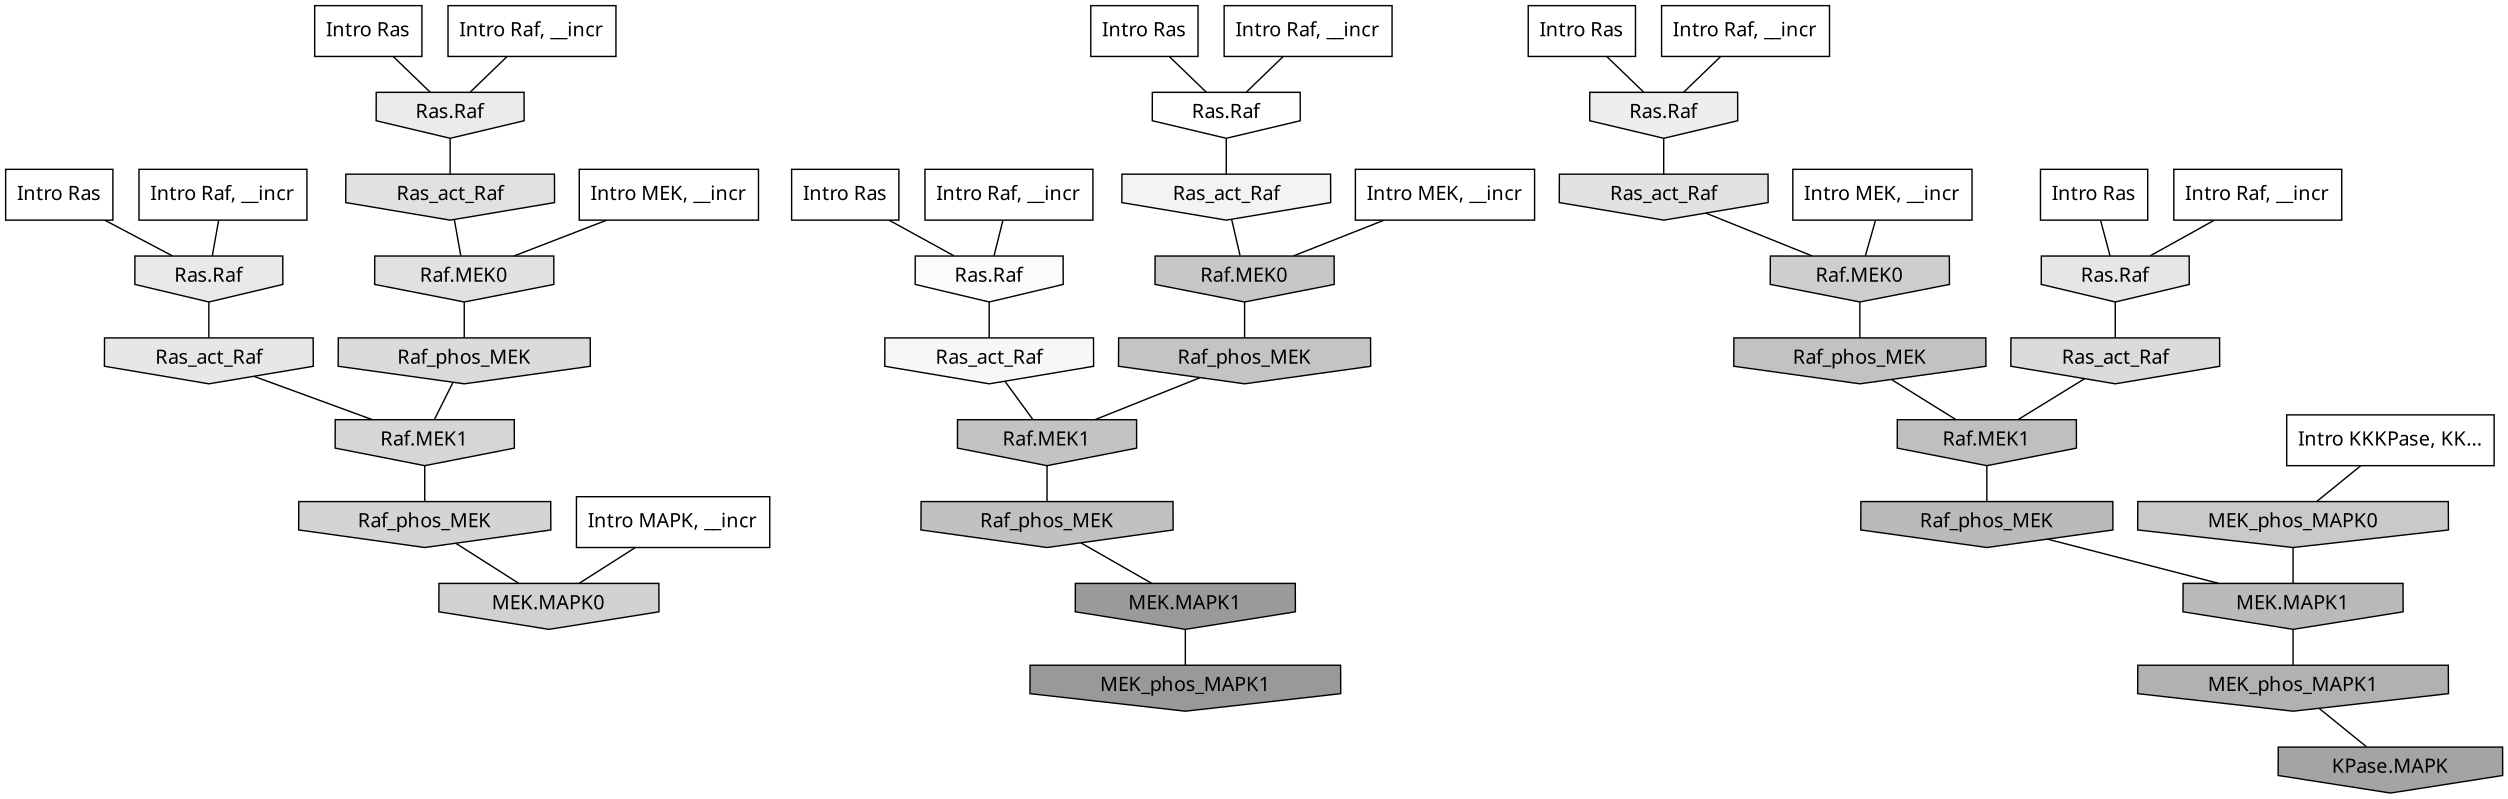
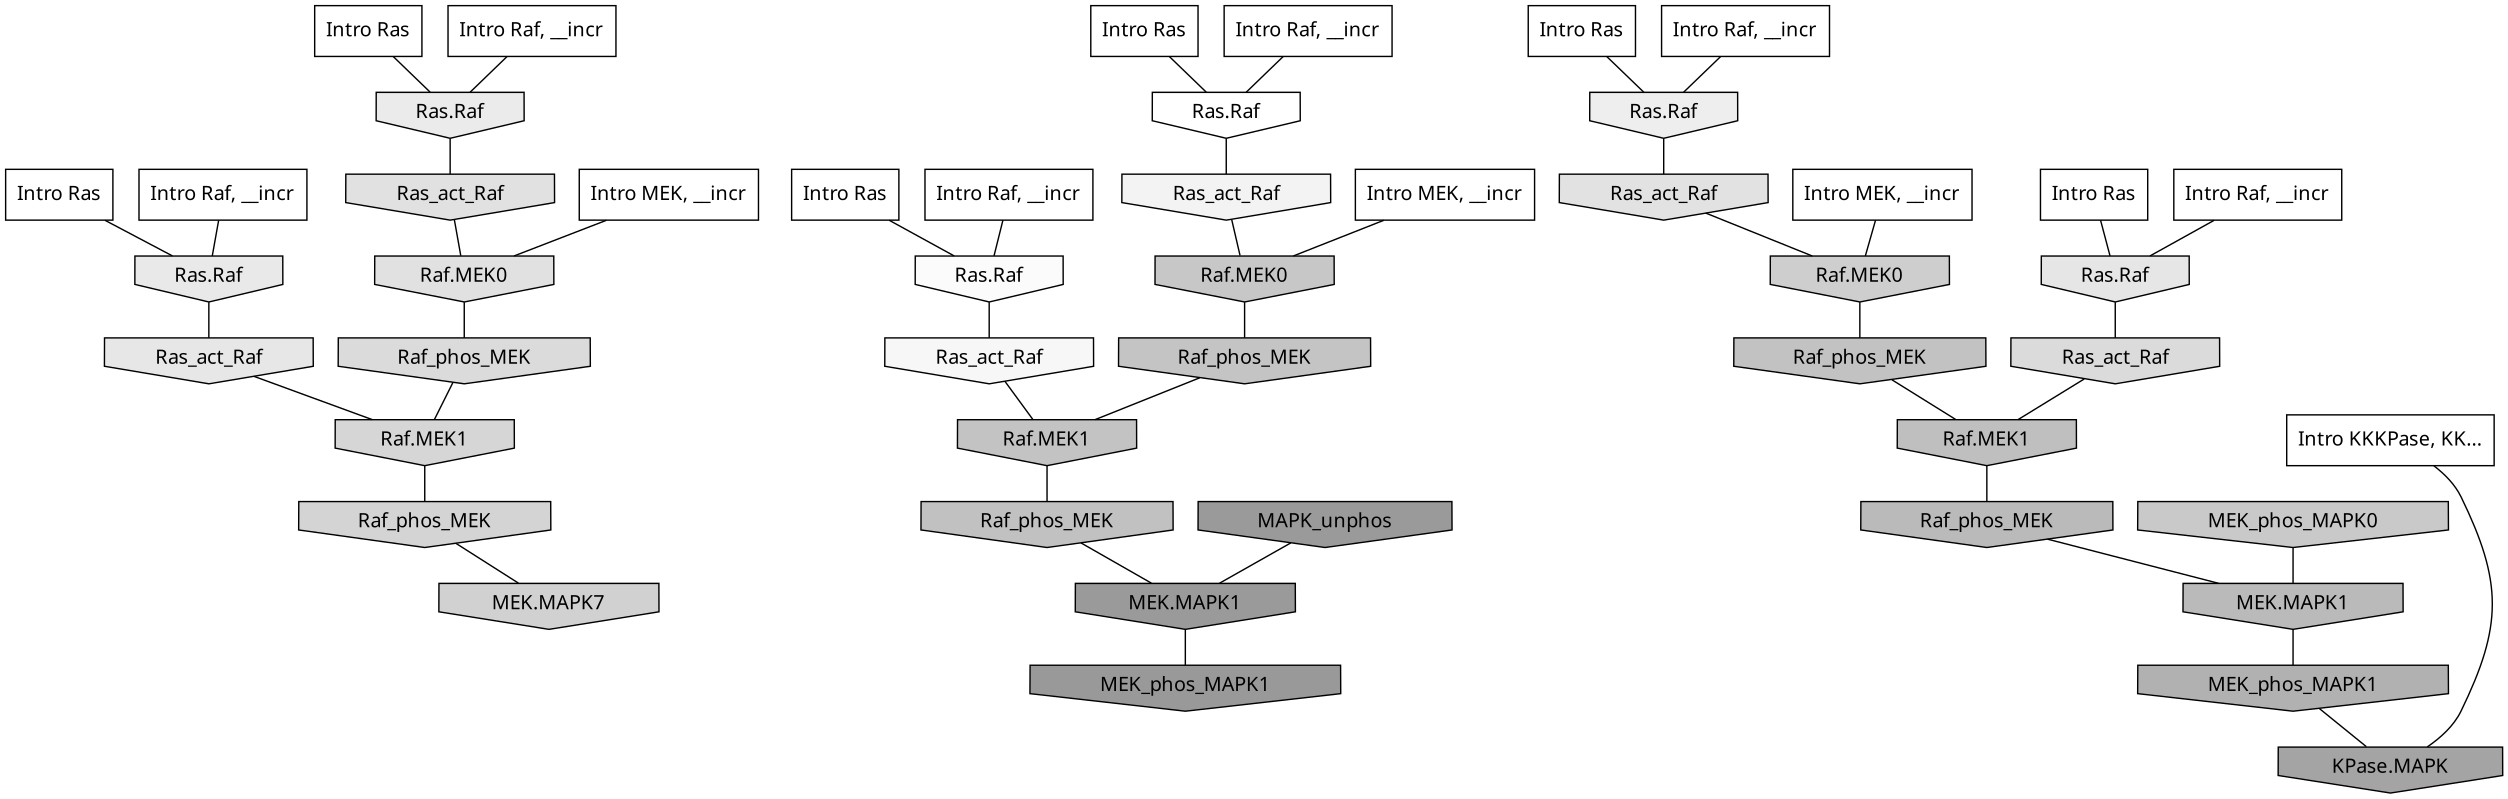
(2339, 484) -> (2492, 608)
(673, 522) -> none
none -> (1325, 522)
(549, 604) -> (549, 604)
